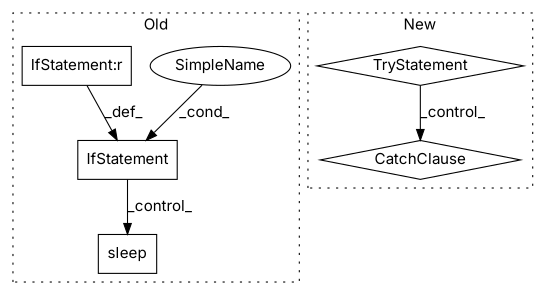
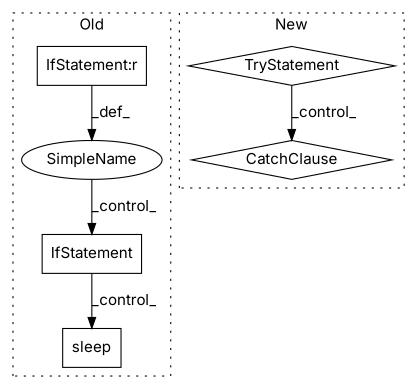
(99, 108) -> (92, 107)
(205, 113) -> (125, 207)
